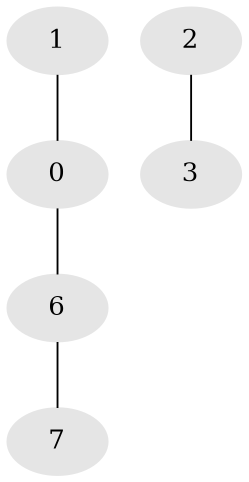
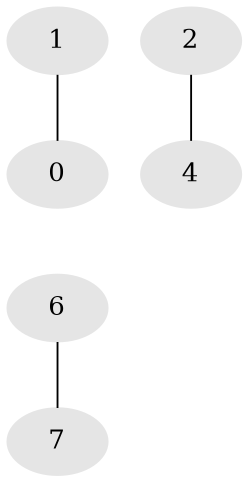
(191, 174) -> (191, 174)
(58, 241) -> none
